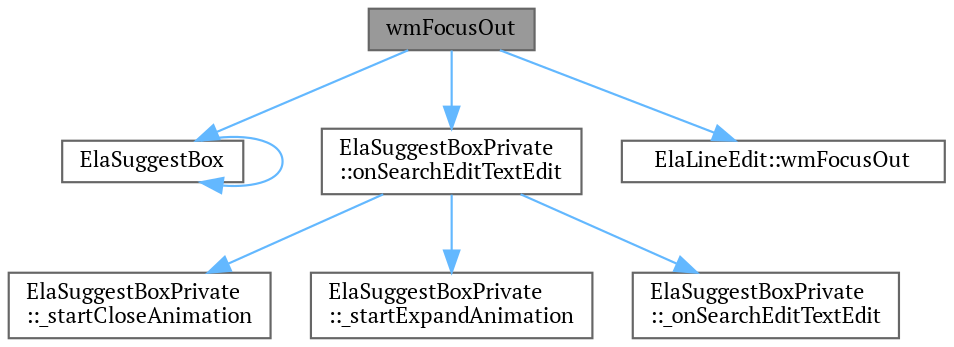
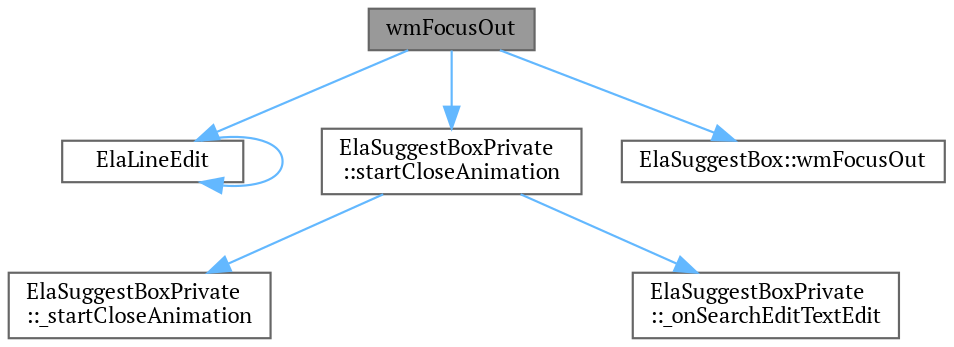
(153, 161) -> (153, 161)
(452, 161) -> (452, 161)
(783, 161) -> (783, 161)
(452, 305) -> none
